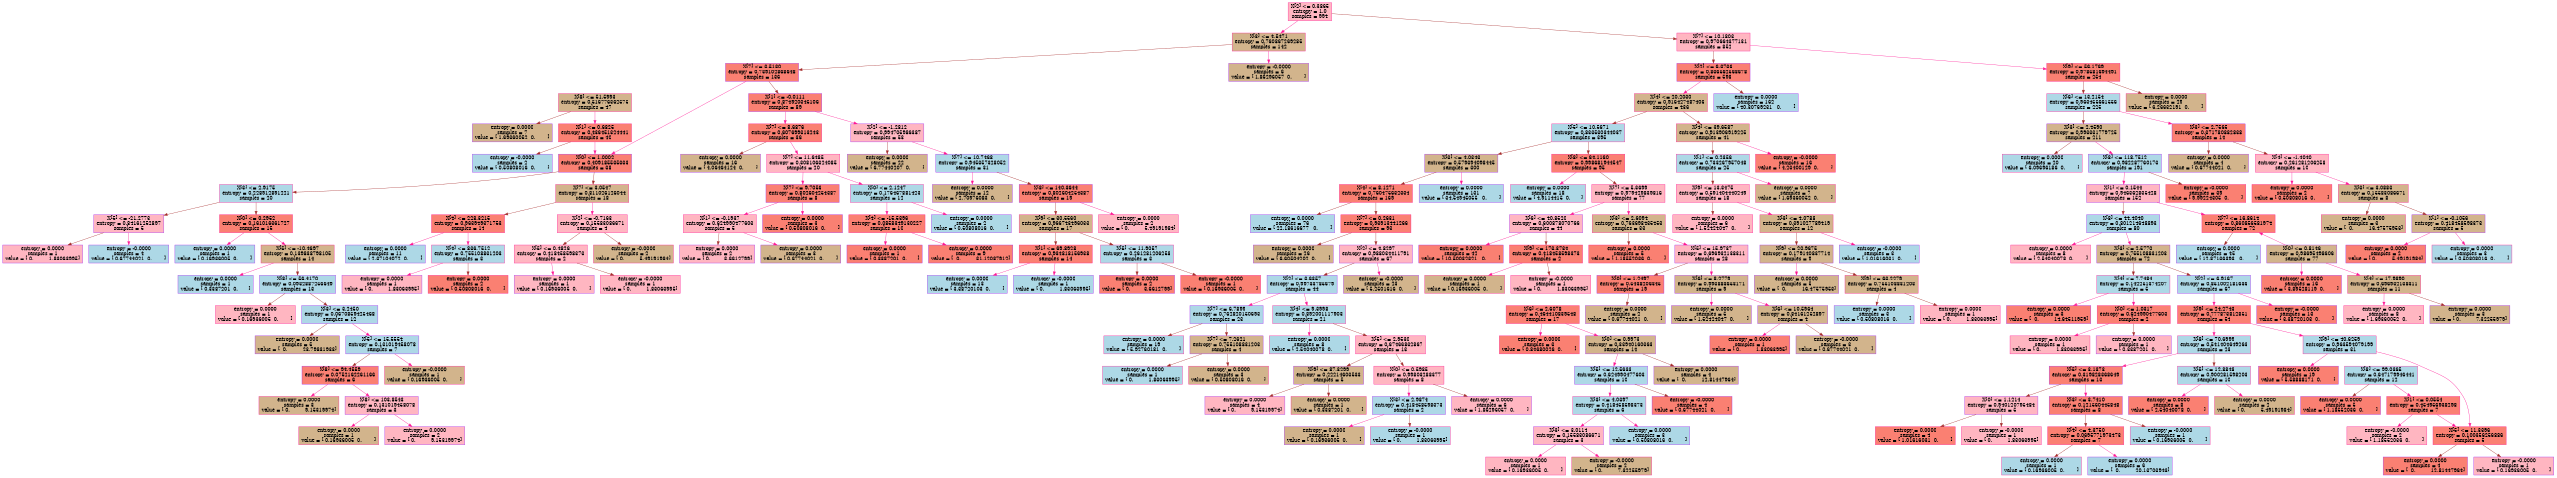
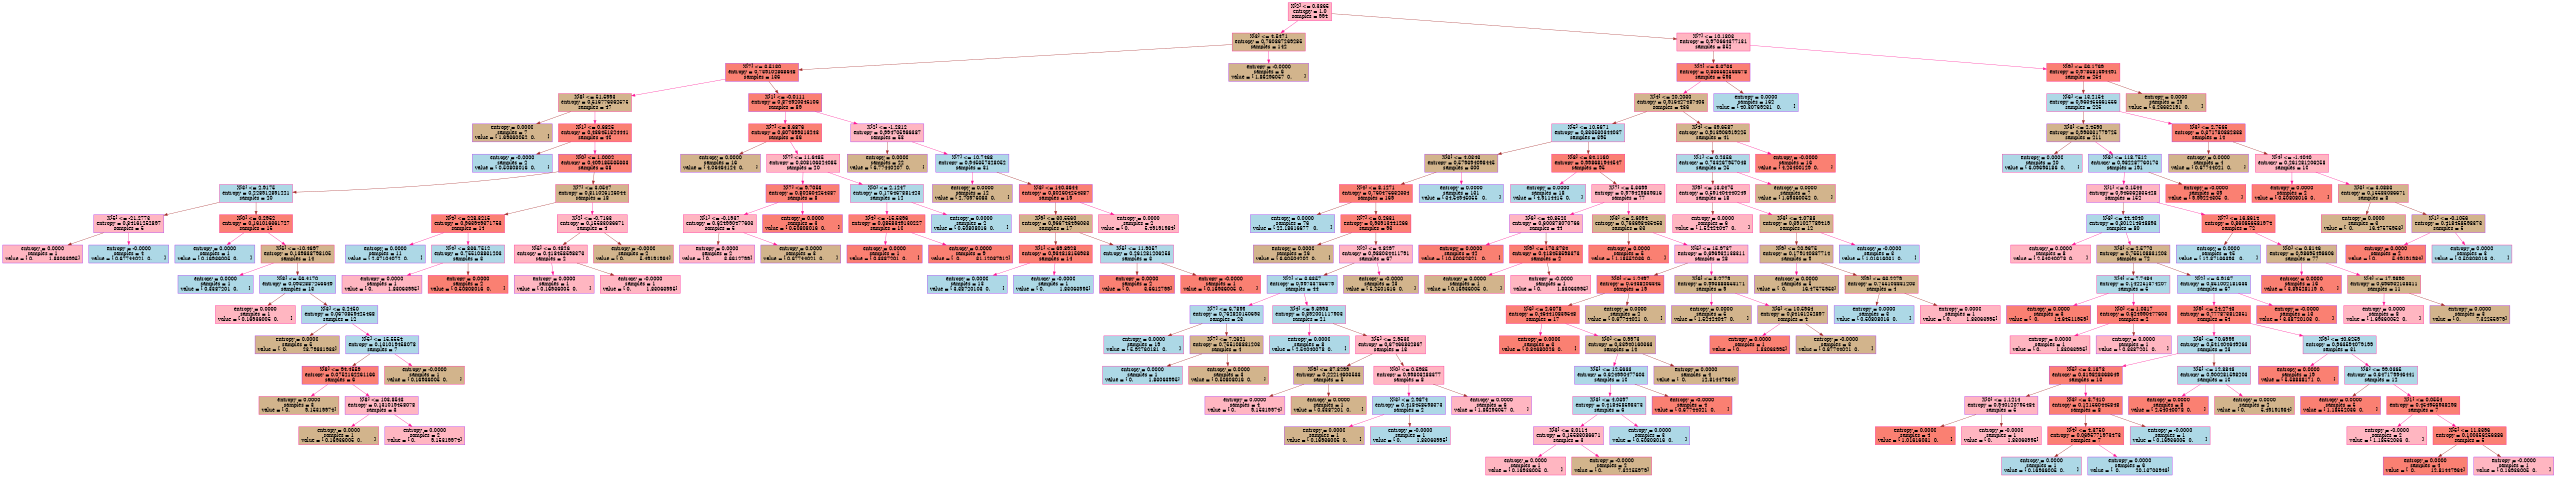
(680, 117) -> (680, 87)
(2274, 240) -> (2266, 238)
none -> (1588, 299)
(2436, 373) -> (2359, 359)
